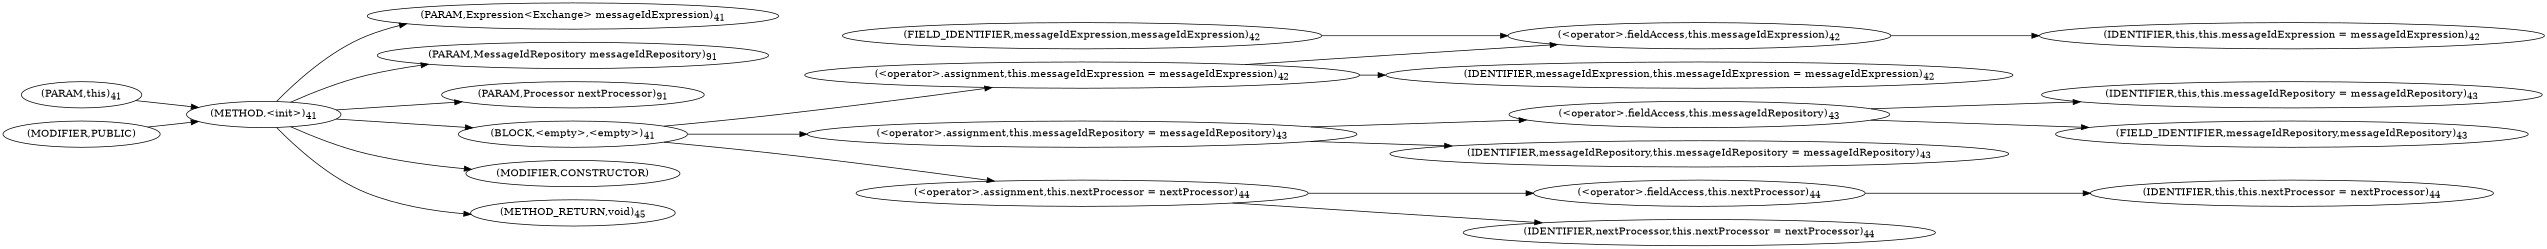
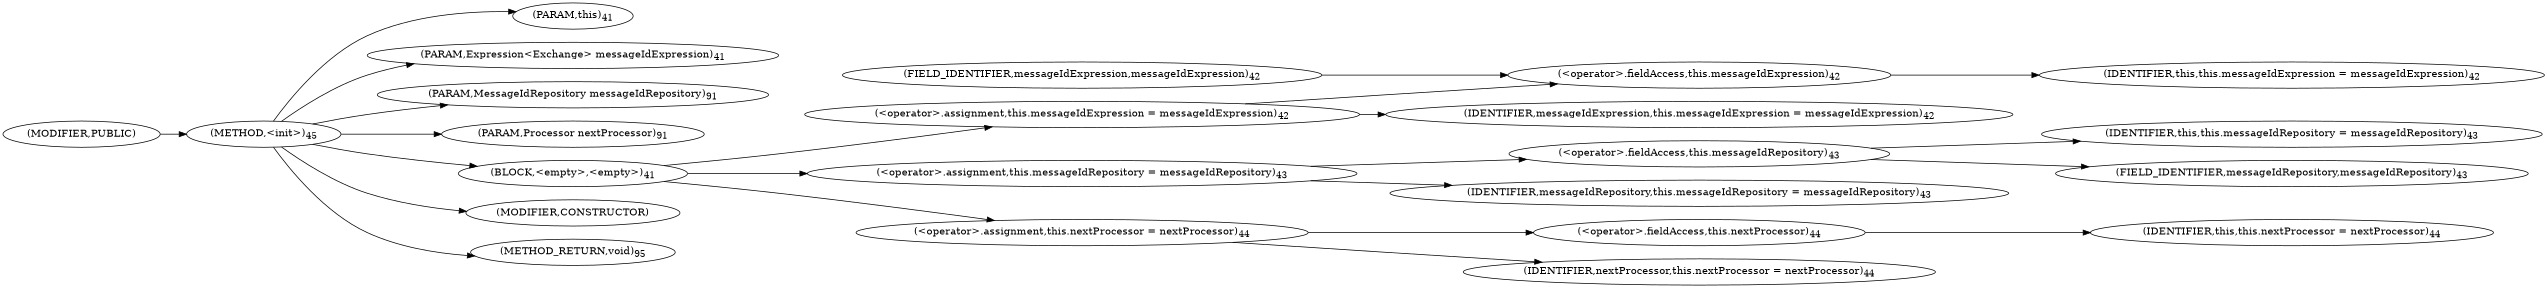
(164, 104) -> (375, 33)
(312, 113) -> (312, 133)
(640, 212) -> (640, 251)
